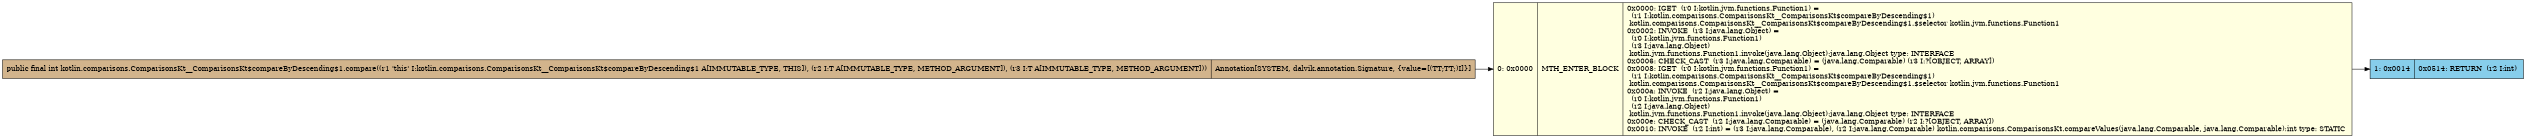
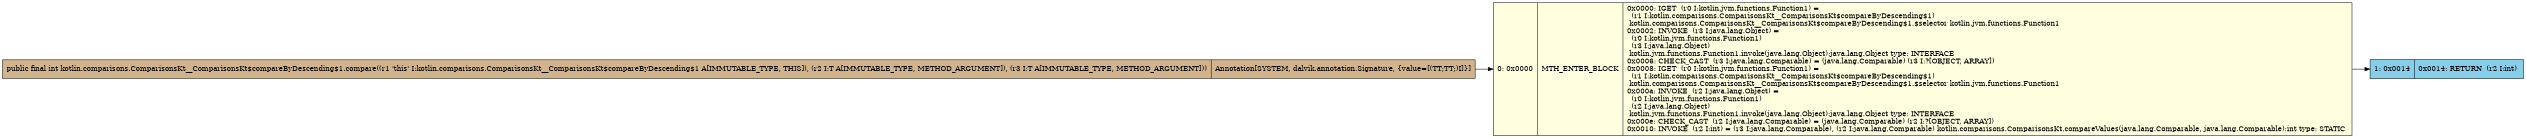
(2469, 69) -> (2469, 69)
